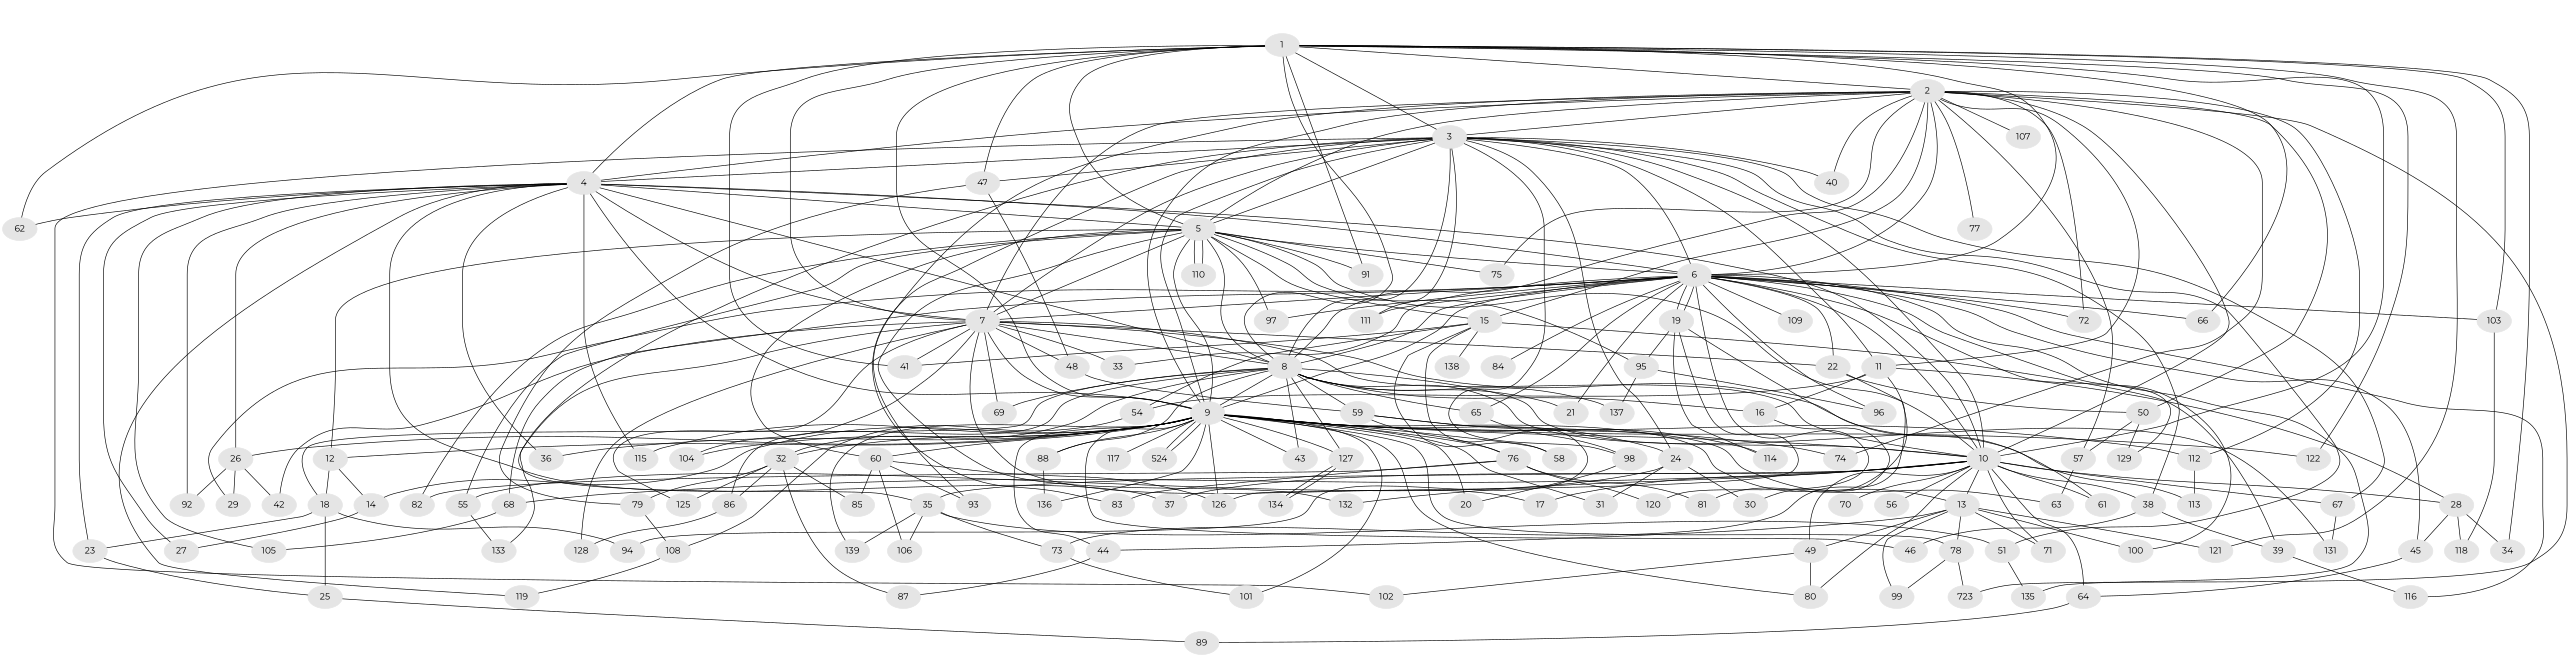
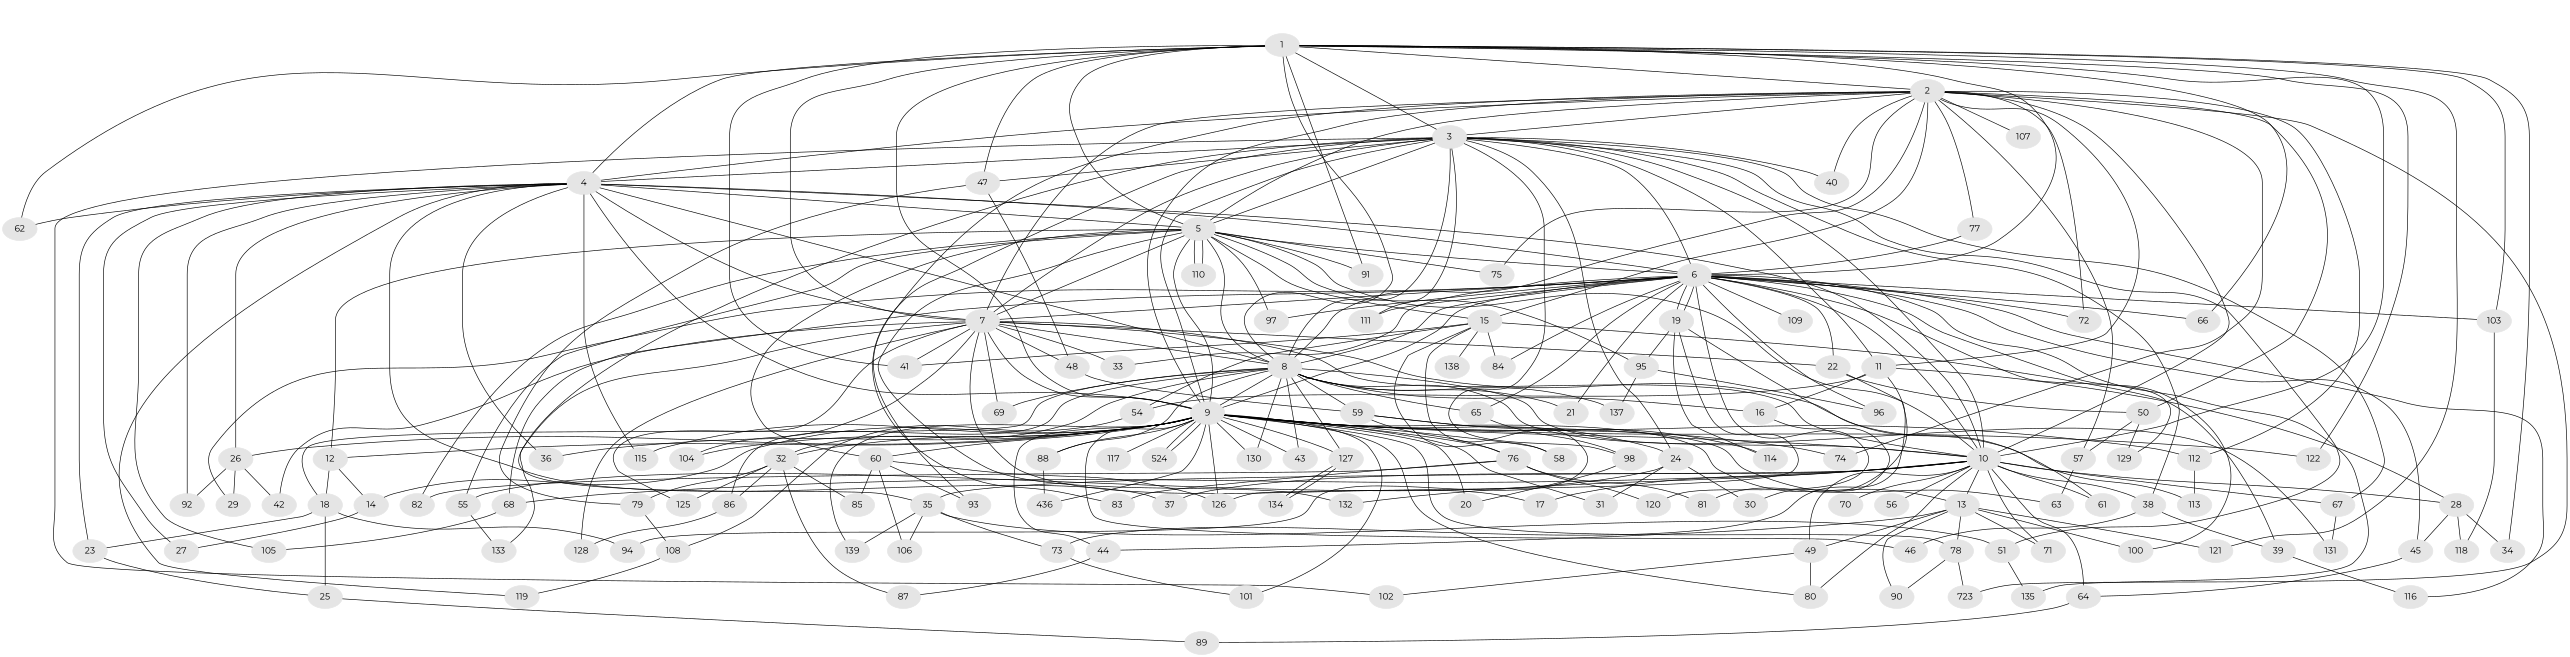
(1864, 242) -> (1838, 262)
none -> (1491, 342)
none -> (1254, 459)
(1045, 505) -> (1045, 505)
(1897, 597) -> (1897, 597)
